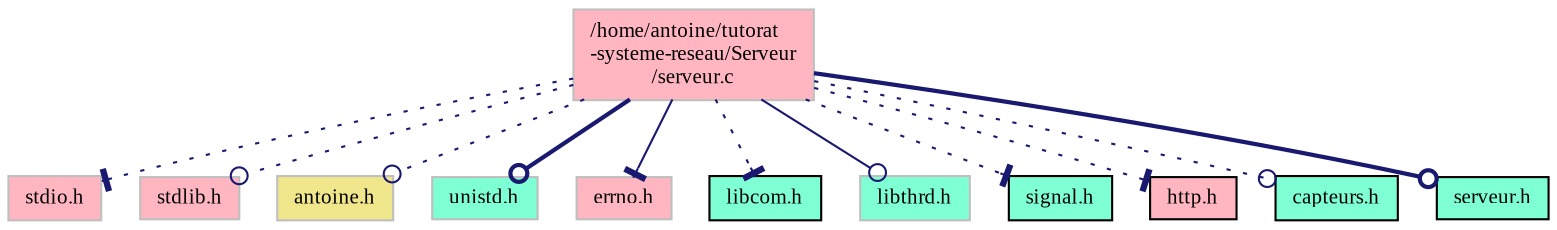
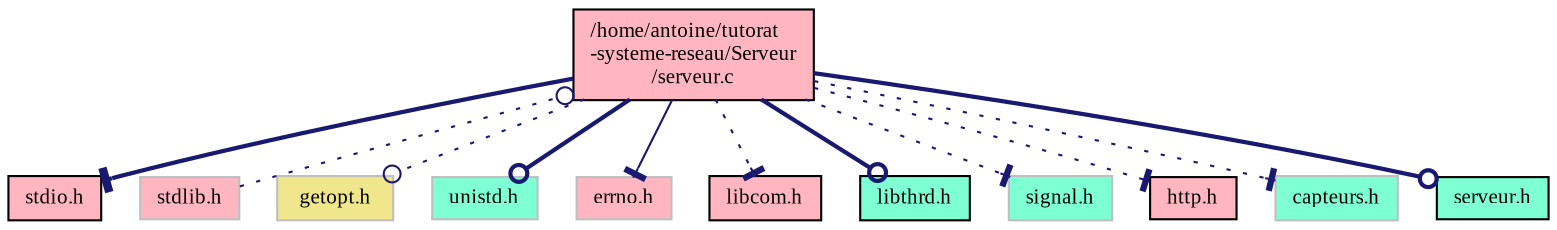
(694, 55) -> (694, 55)
(342, 125) -> (342, 125)
(410, 128) -> (398, 142)
(1040, 128) -> (1040, 128)
(816, 134) -> (816, 134)
(55, 198) -> (55, 198)
(335, 198) -> (335, 198)
(765, 198) -> (765, 198)
(915, 198) -> (915, 198)
(1060, 198) -> (1060, 198)
(1337, 198) -> (1337, 198)
